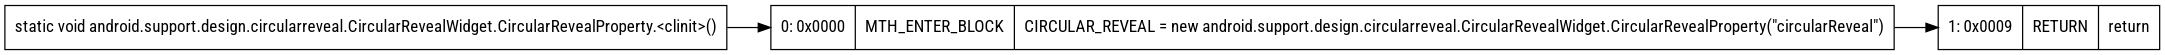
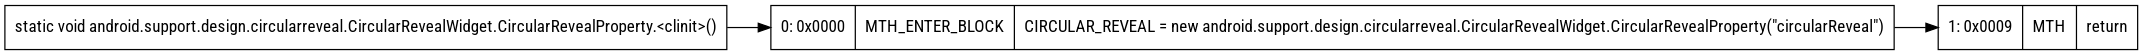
(2061, 27) -> (2050, 27)
